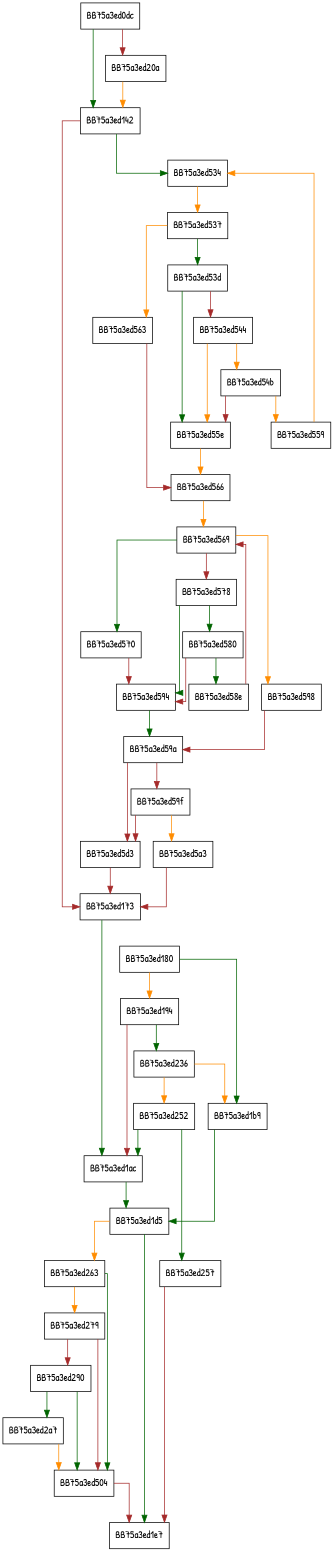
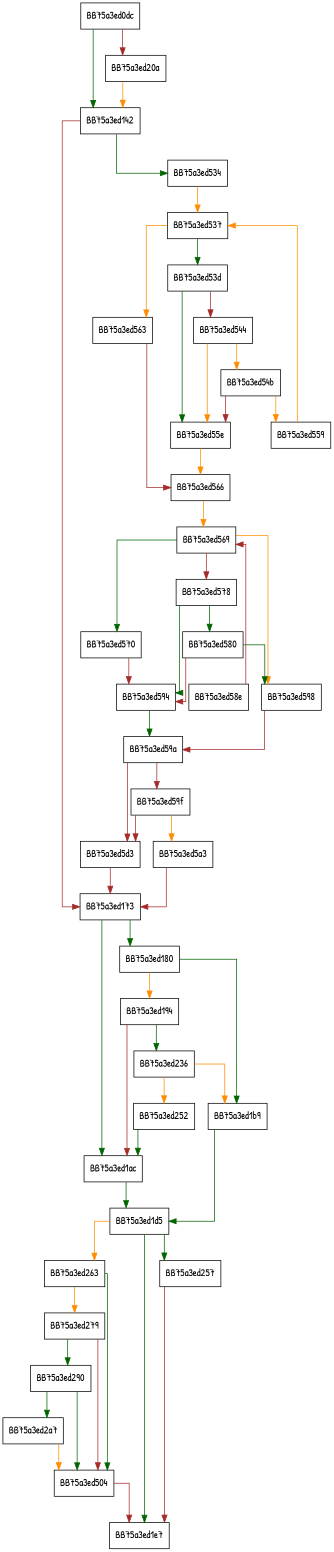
(314, 258) -> (297, 293)
(216, 667) -> (263, 645)
none -> (130, 929)
(182, 1191) -> (164, 1244)
(68, 1348) -> (68, 1348)
